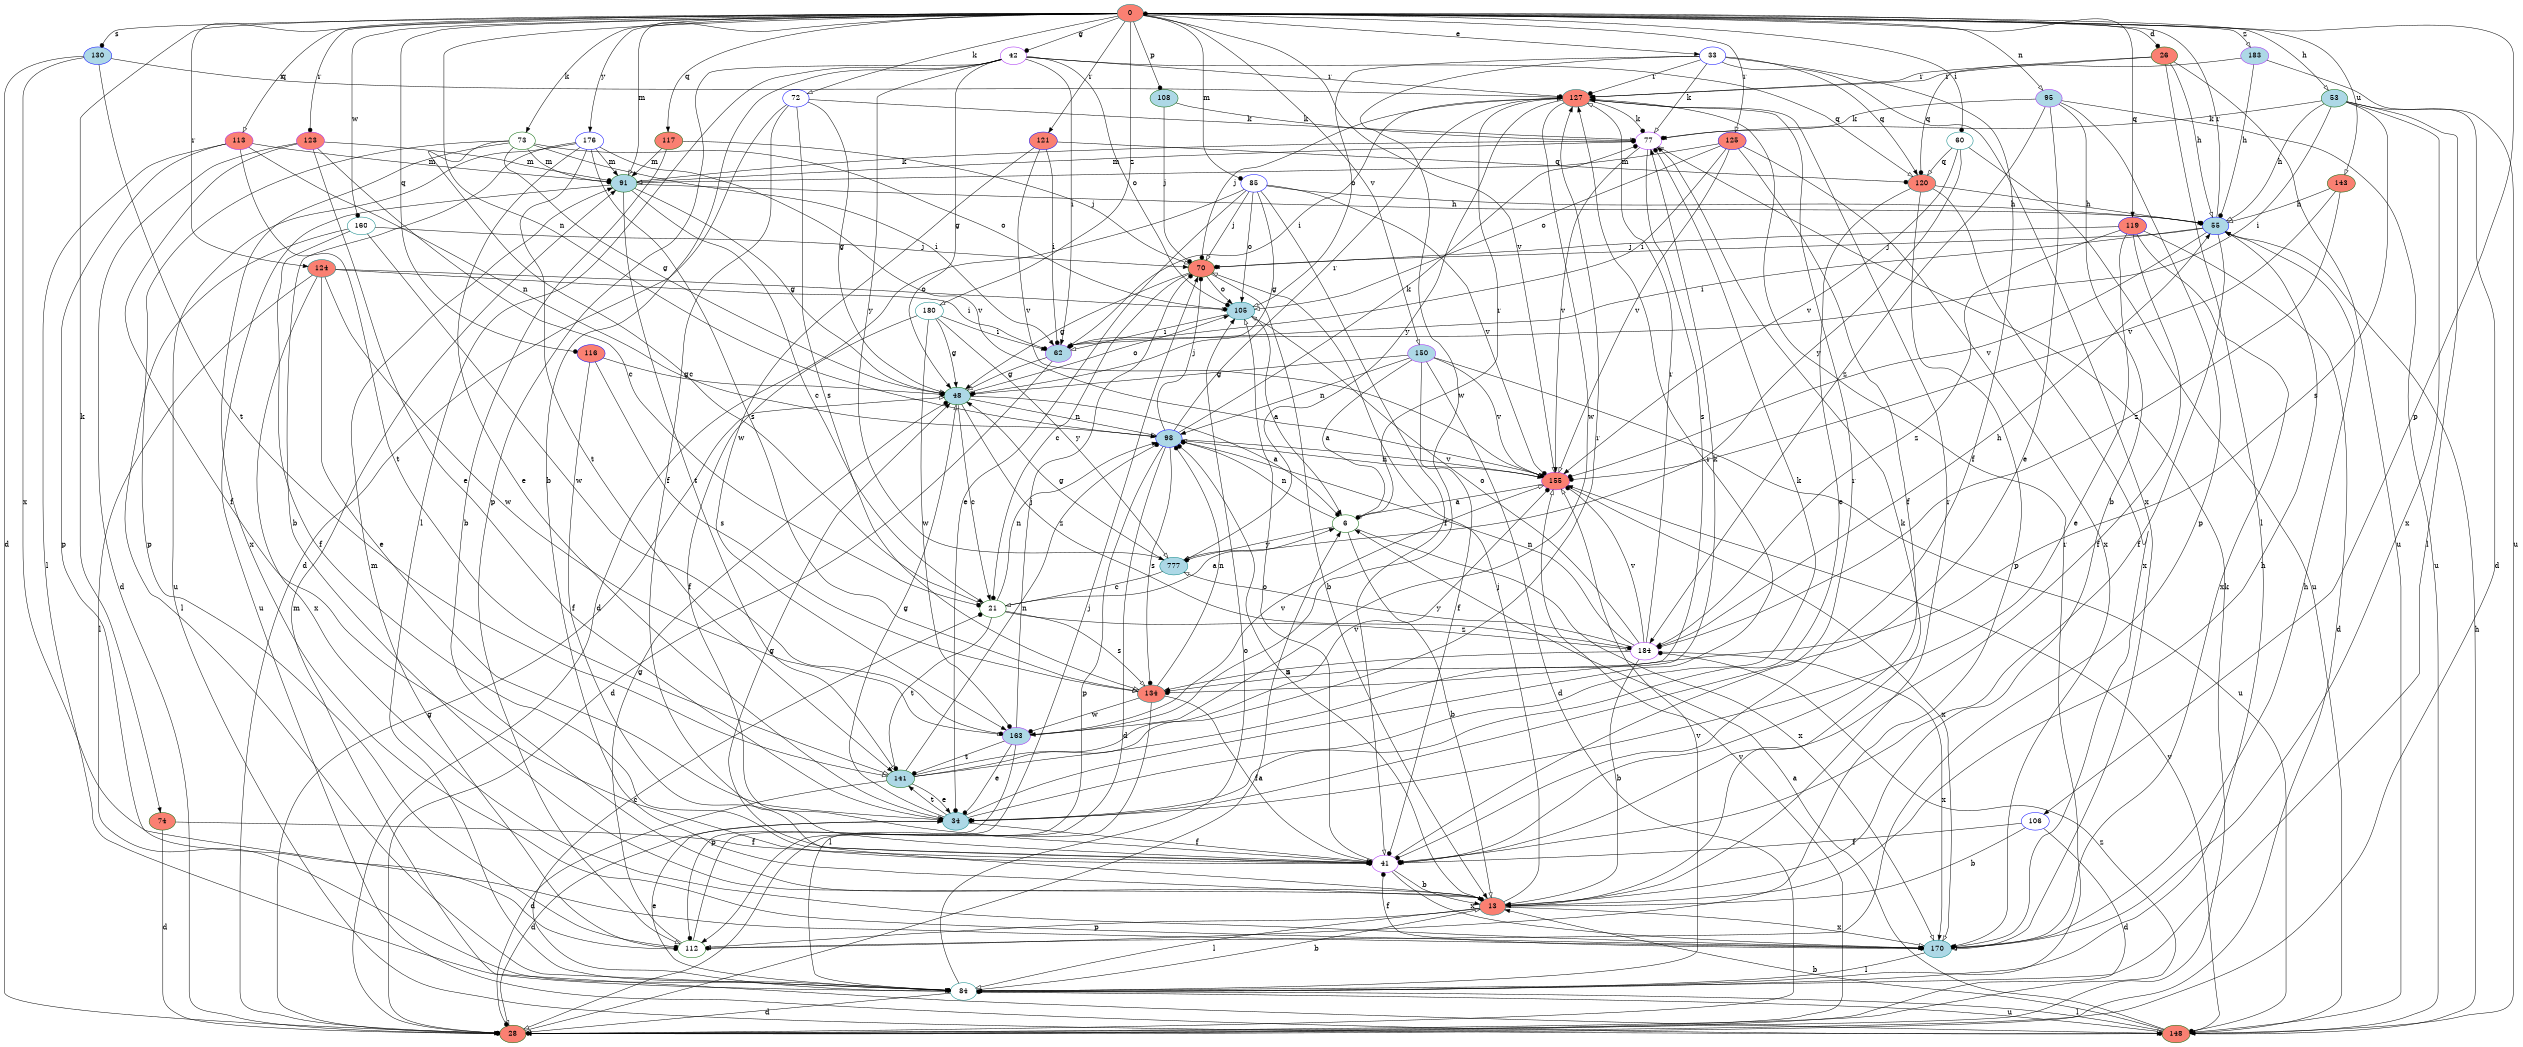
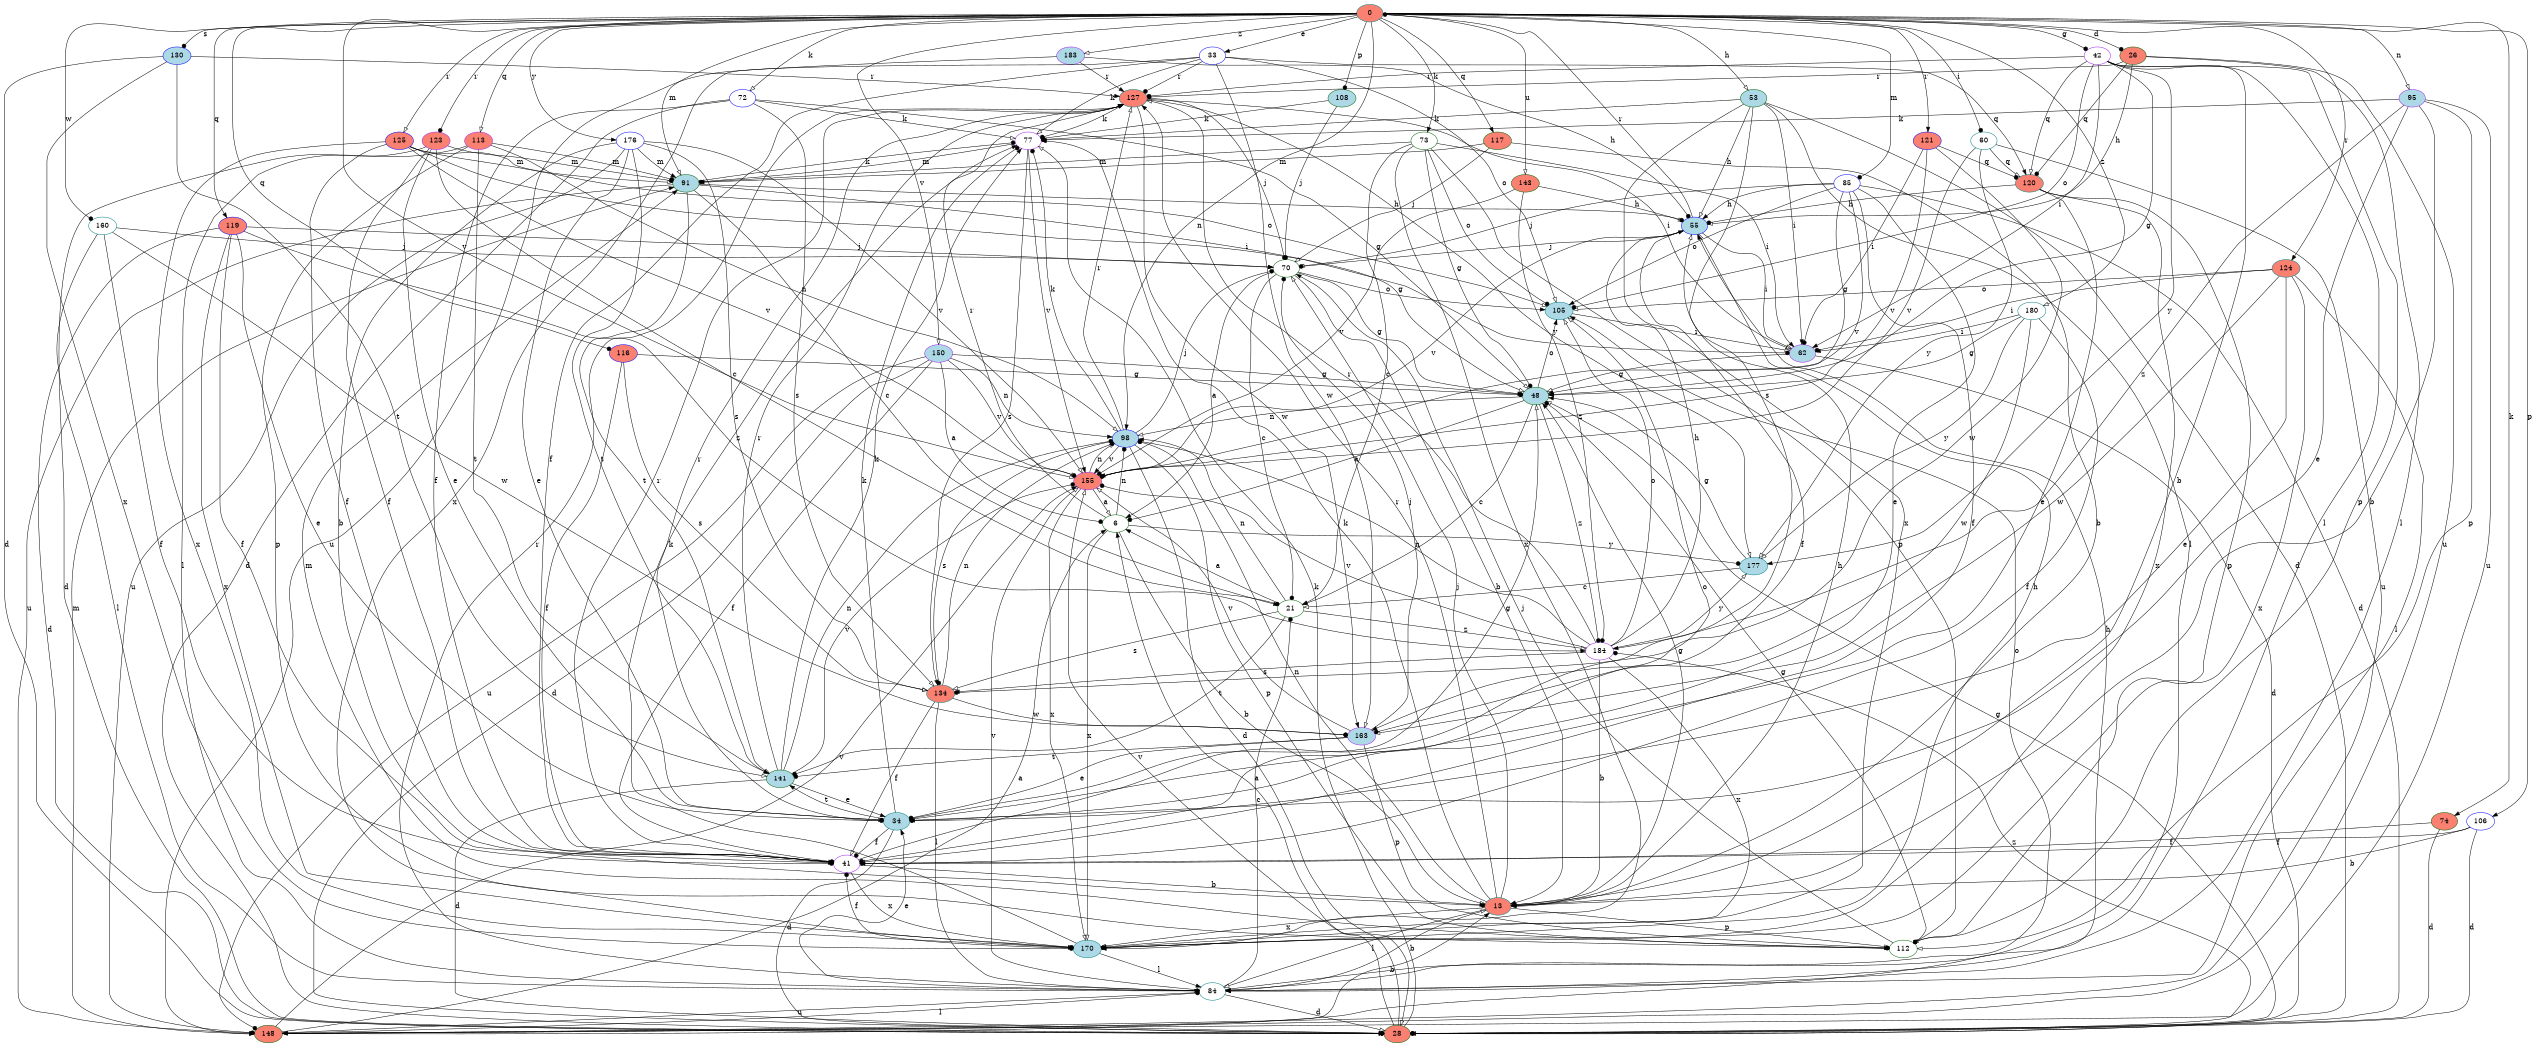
(1201, 268) -> (1286, 268)
(1279, 430) -> (1211, 399)
(1174, 566) -> (1754, 566)
none -> (637, 634)
